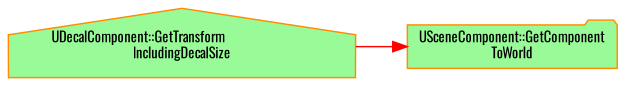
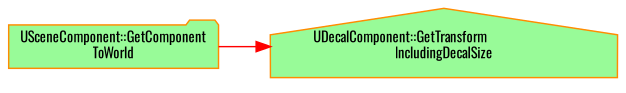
(374, 47) -> (237, 47)
